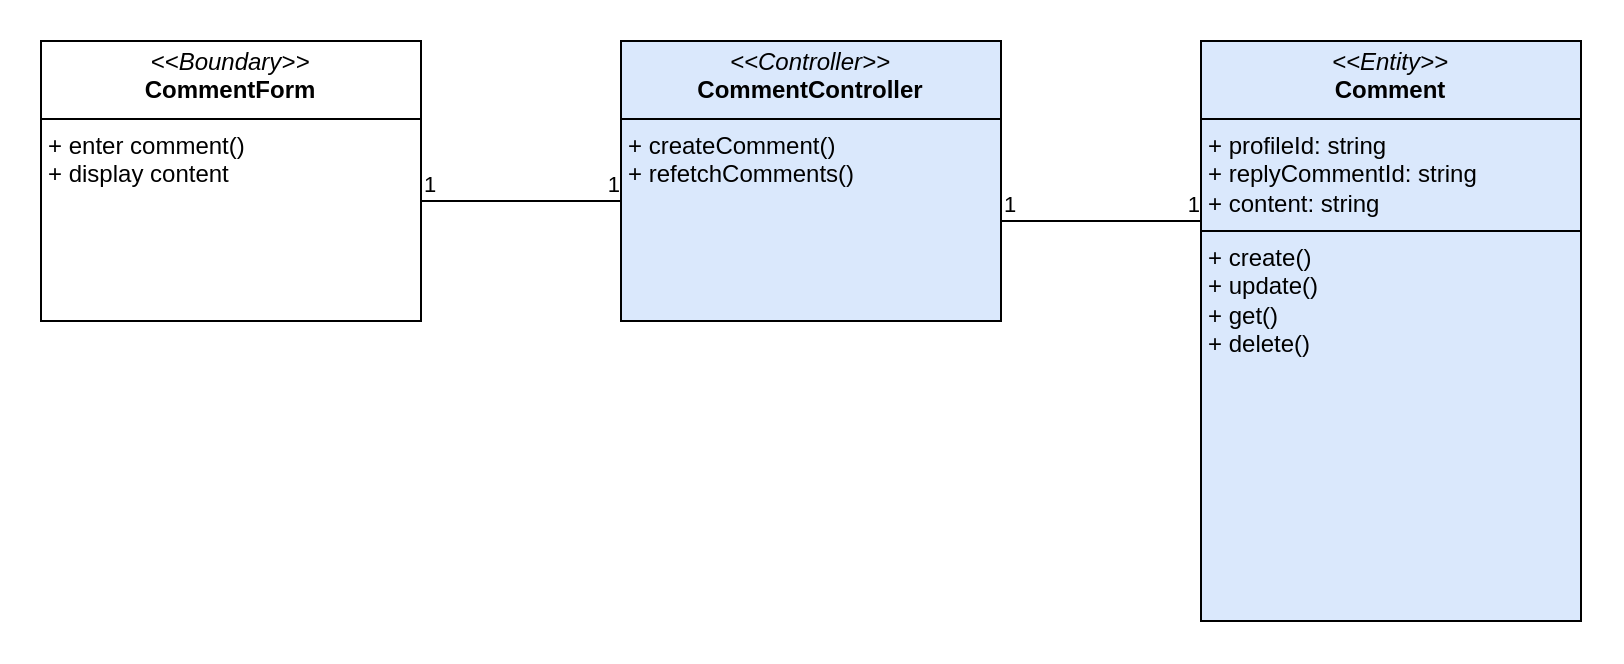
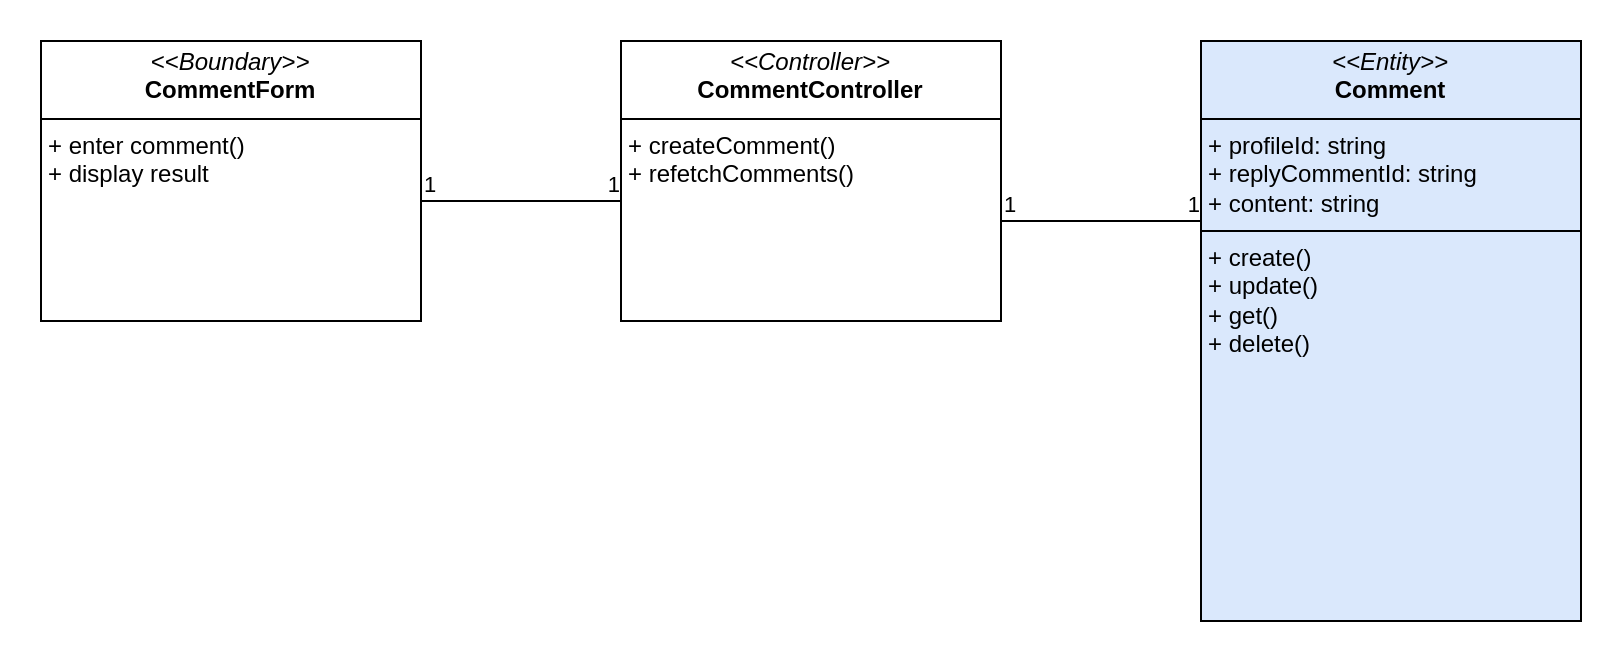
(149, 99) -> (149, 99)
(811, 181) -> (811, 181)
